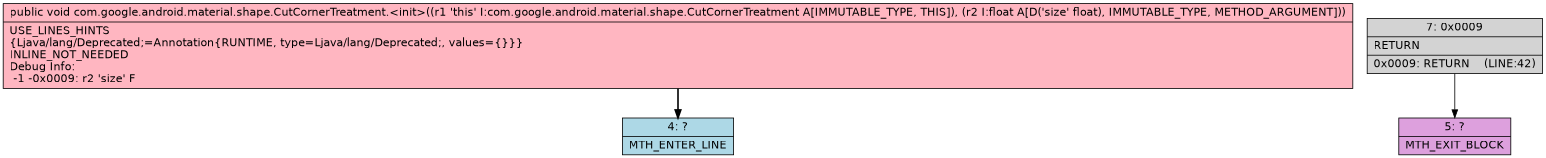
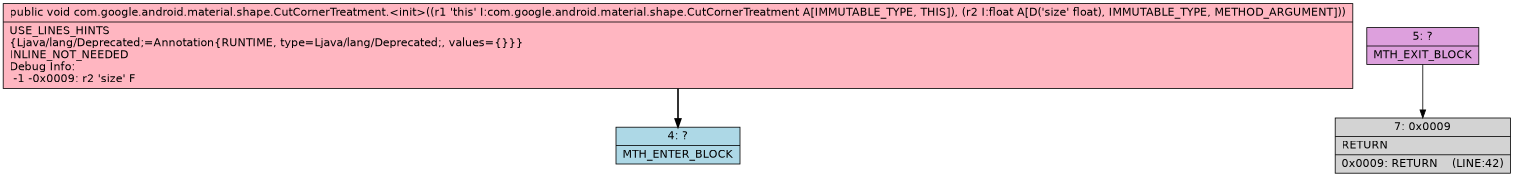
(1455, 92) -> (1423, 87)
(678, 145) -> (678, 154)
